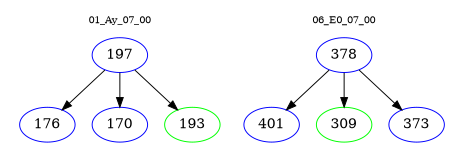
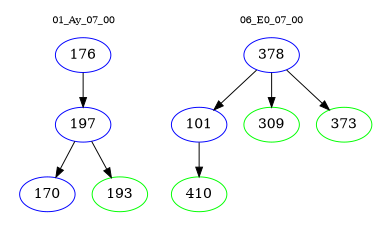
(87, 87) -> (83, 85)
(272, 125) -> (199, 125)
(417, 125) -> (344, 125)
none -> (199, 194)
